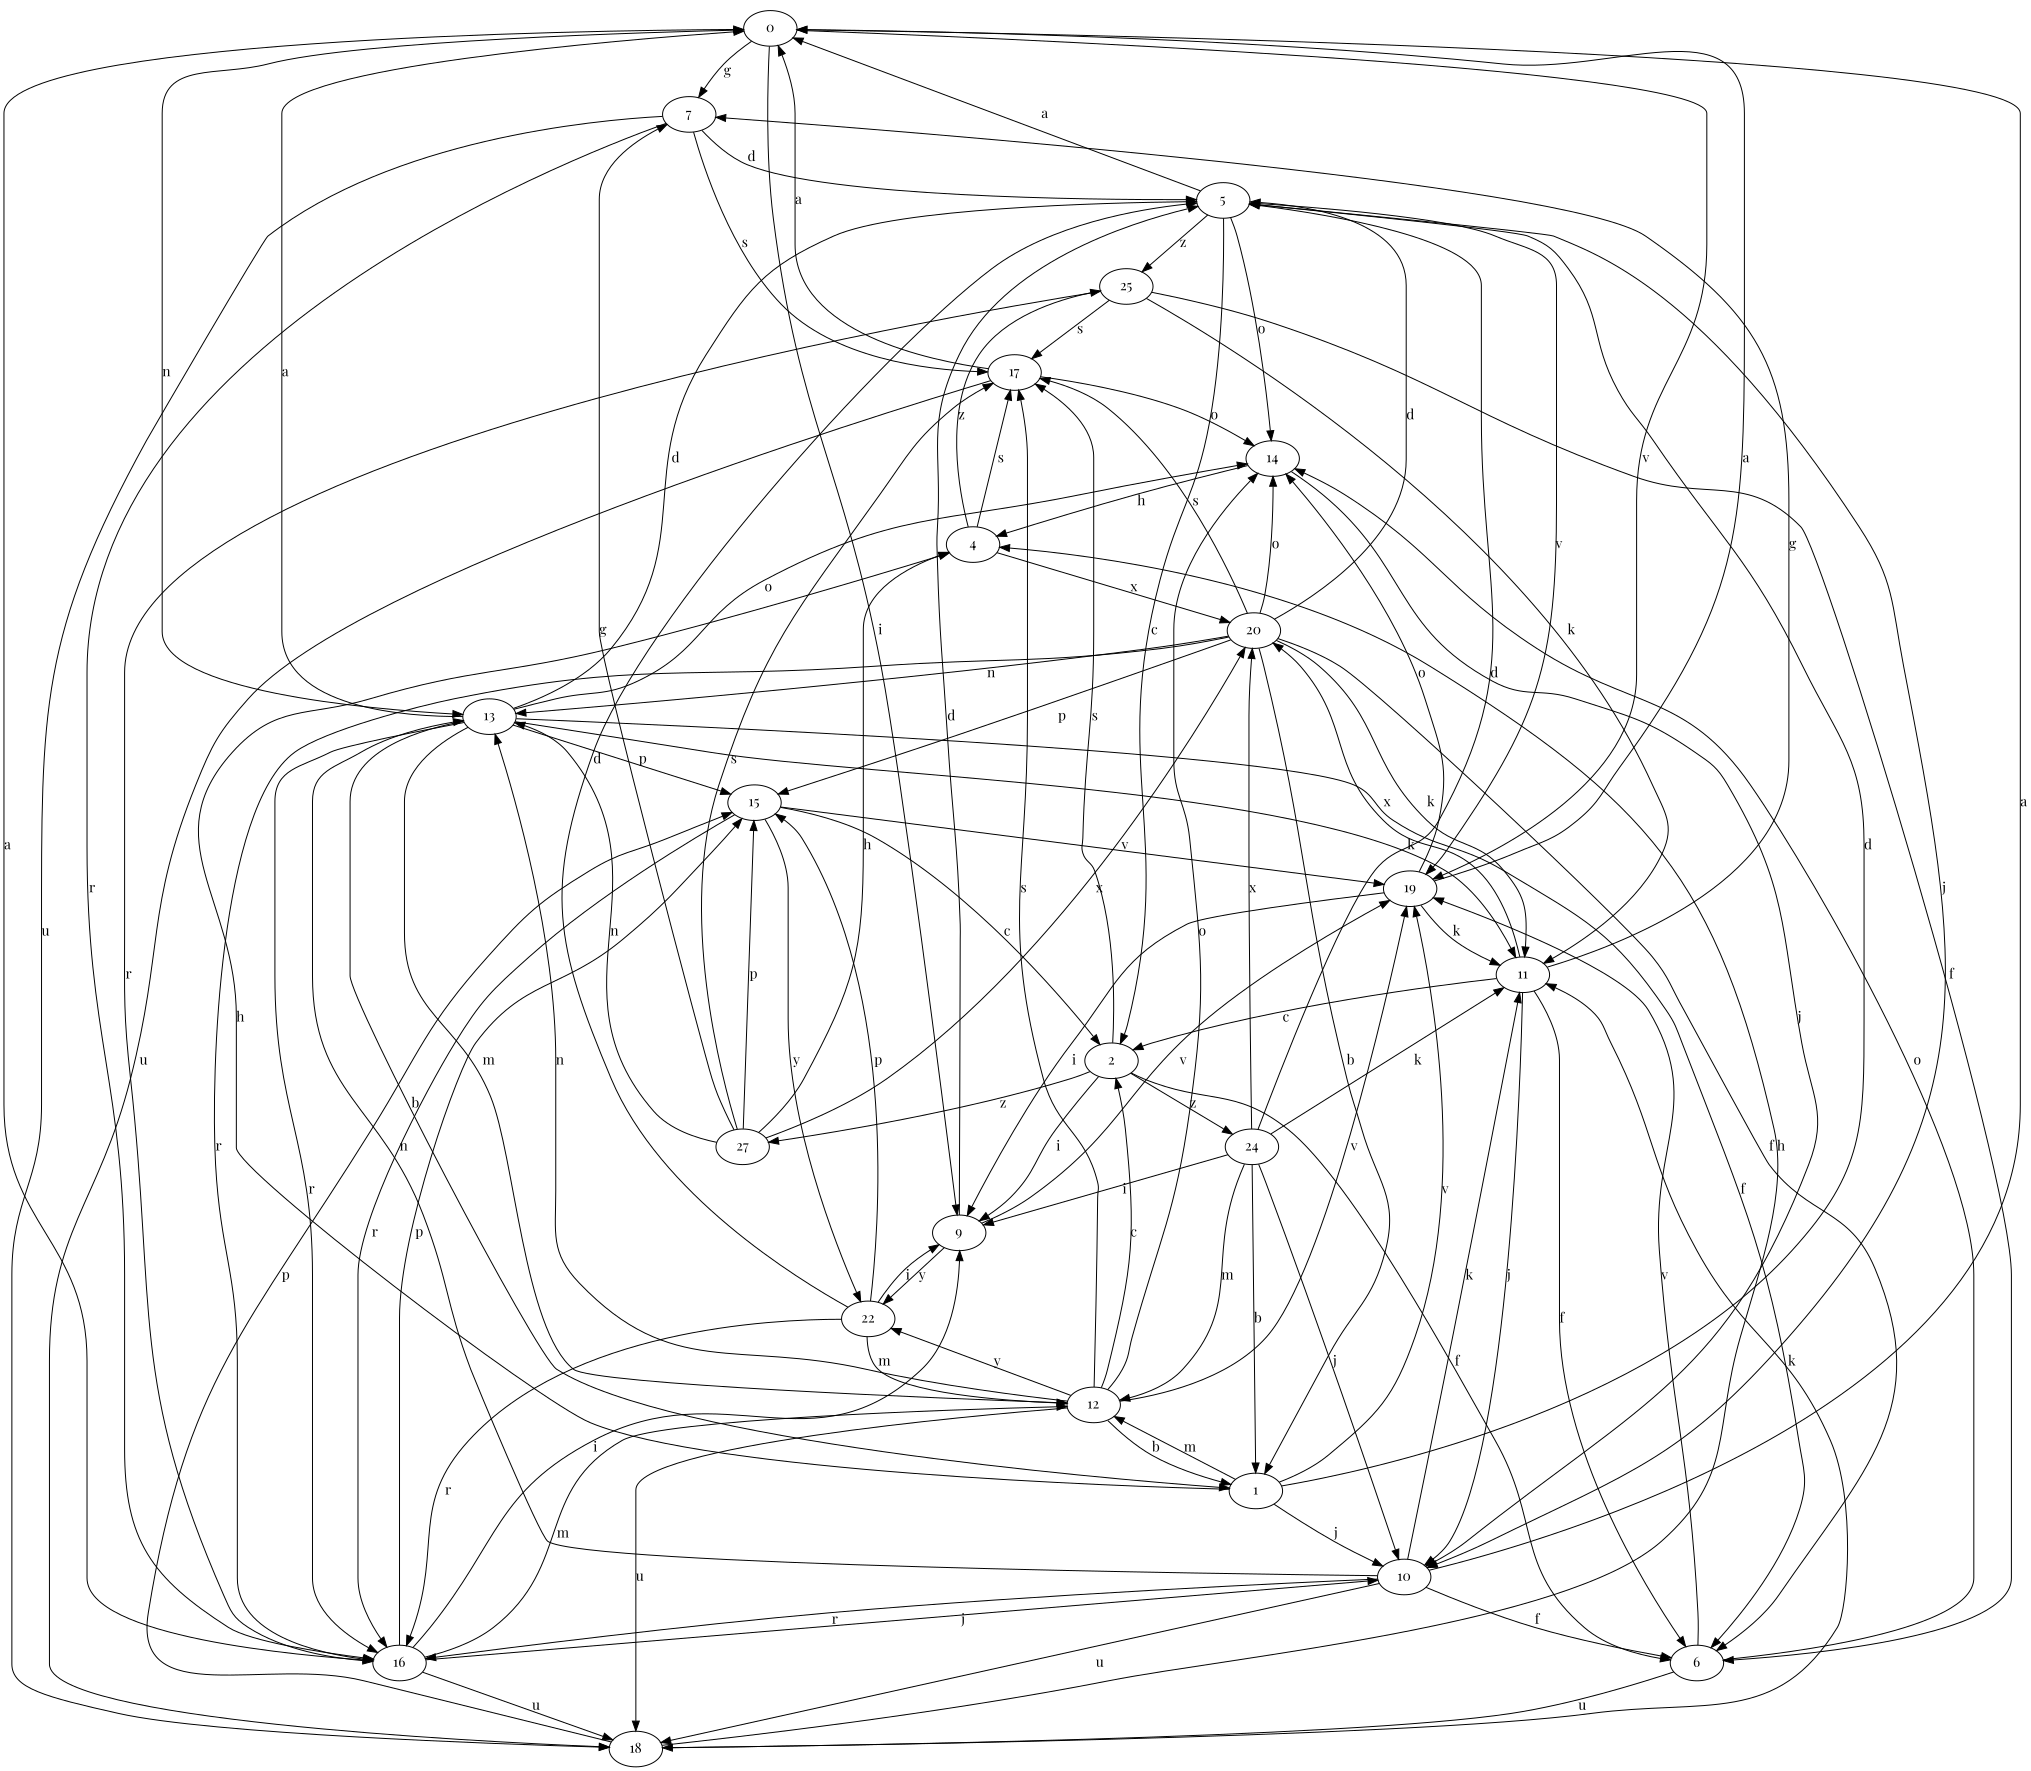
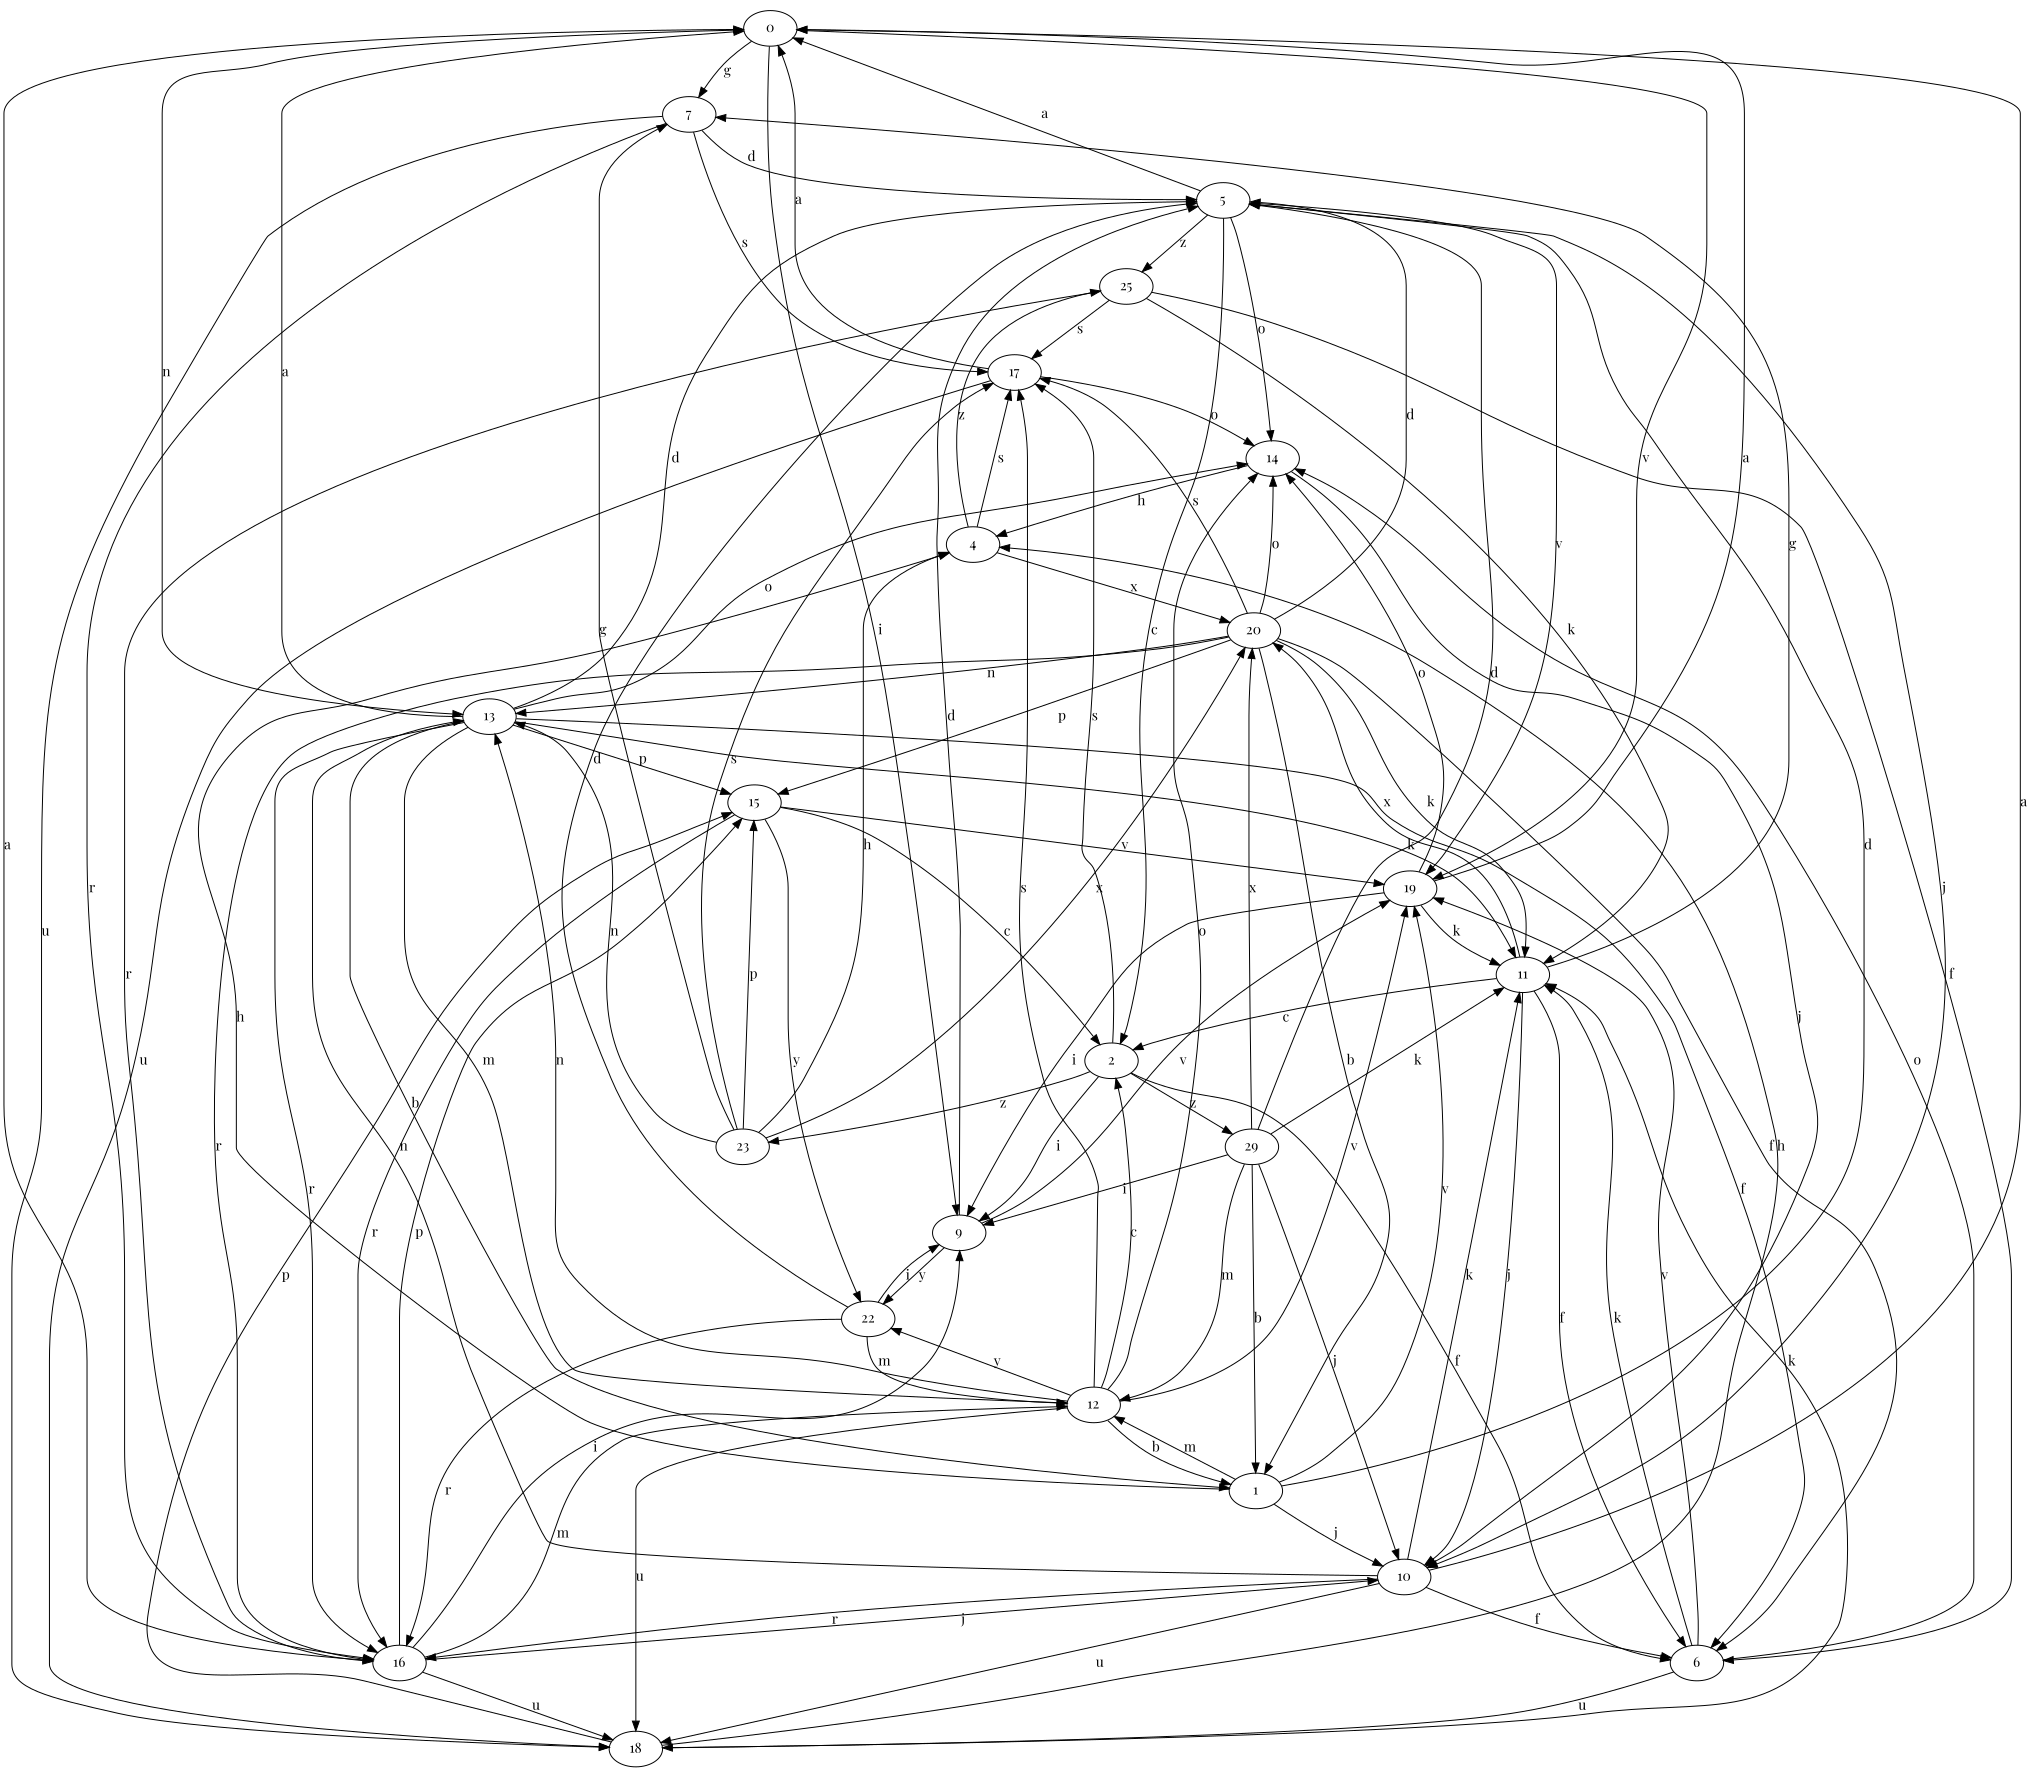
(870, 1051) -> none
(743, 1147) -> (743, 1147)
(1252, 1147) -> (1252, 1147)
none -> (1611, 1315)
